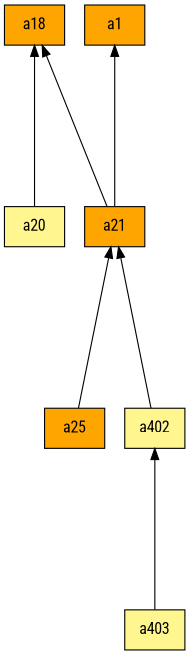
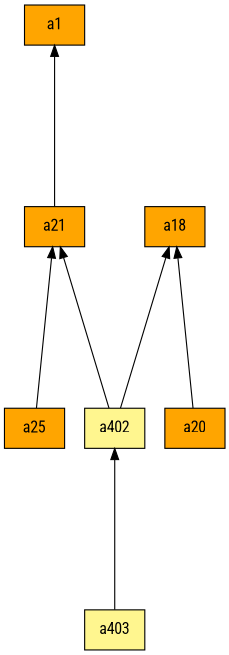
(77, 131) -> (143, 333)
(35, 227) -> (195, 428)
